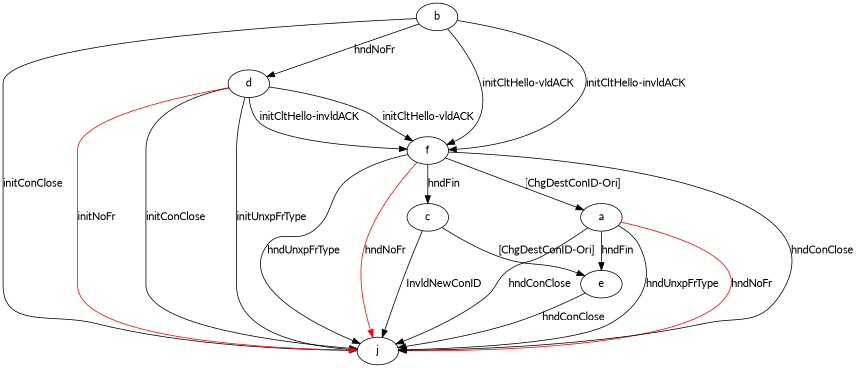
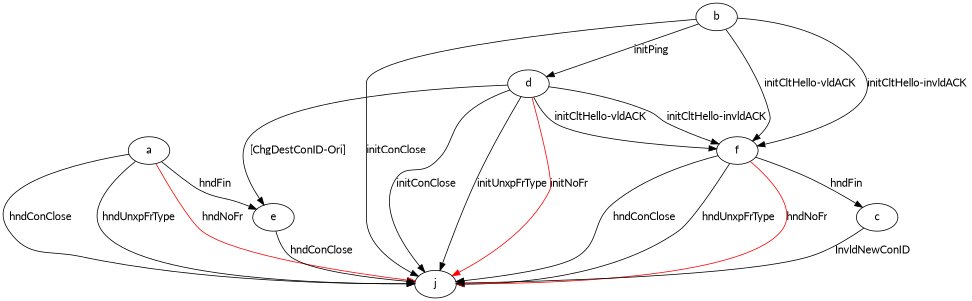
(376, 50) -> (652, 50)
(511, 183) -> none
(507, 259) -> (342, 102)
